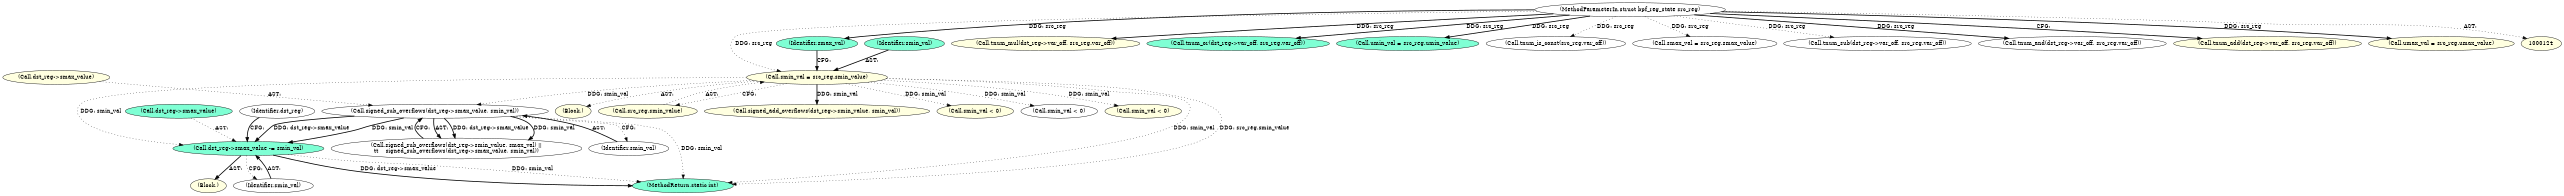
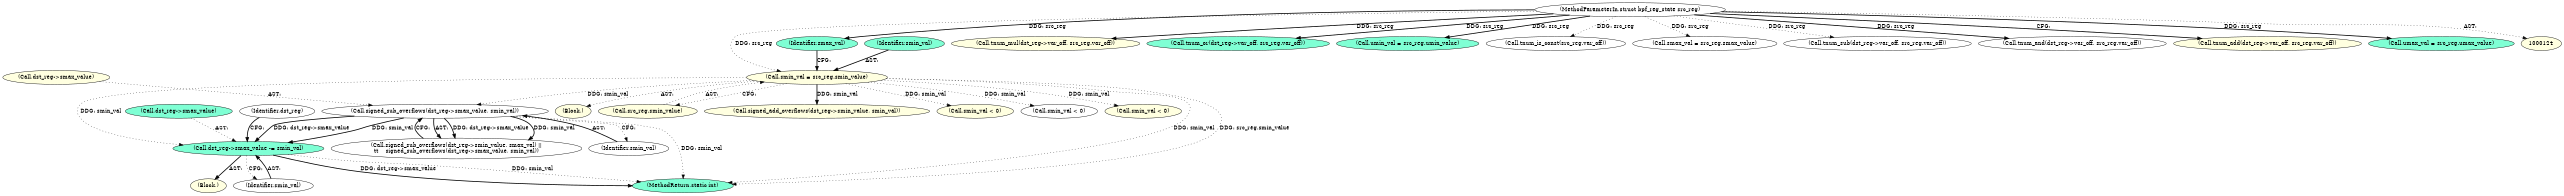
(2441, 44) -> (2441, 44)
